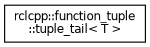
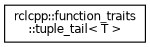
(75, 24) -> (75, 24)
